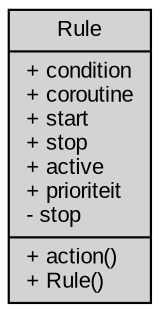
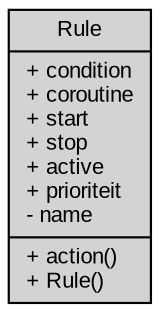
(54, 215) -> (60, 215)
